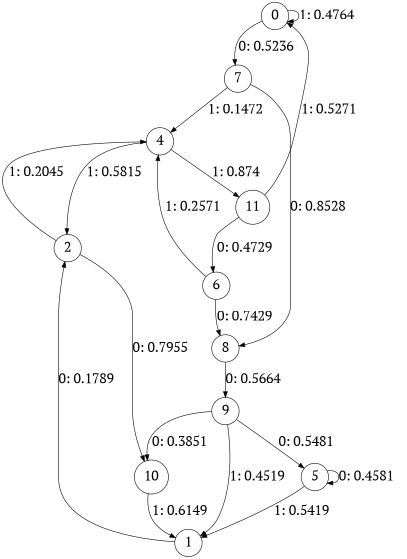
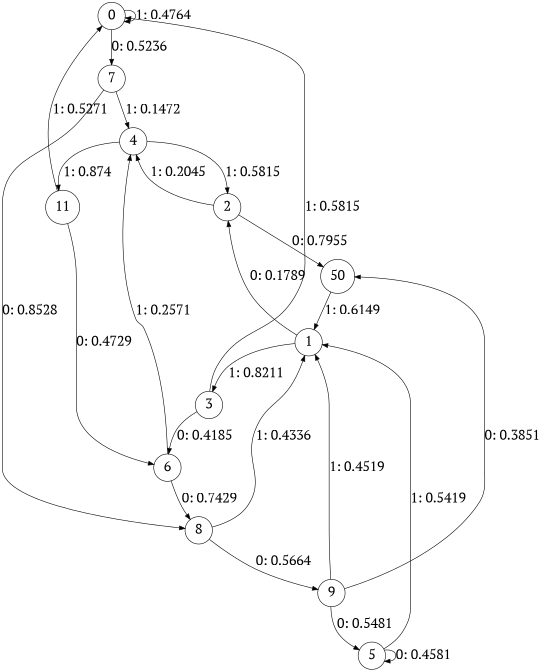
none -> (209, 405)
none -> (252, 447)
(151, 477) -> (338, 276)
